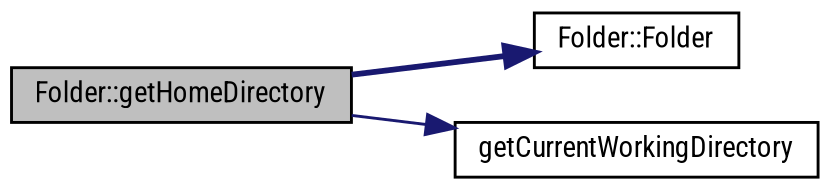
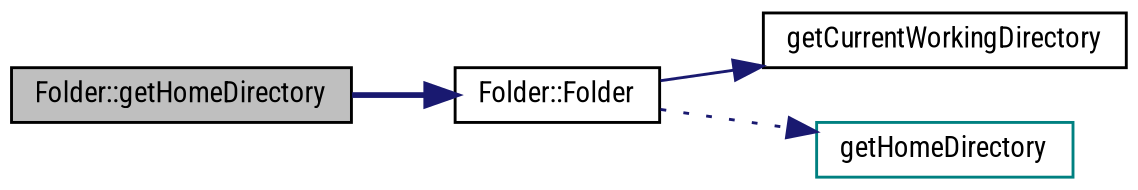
(389, 120) -> (697, 75)
none -> (945, 150)
